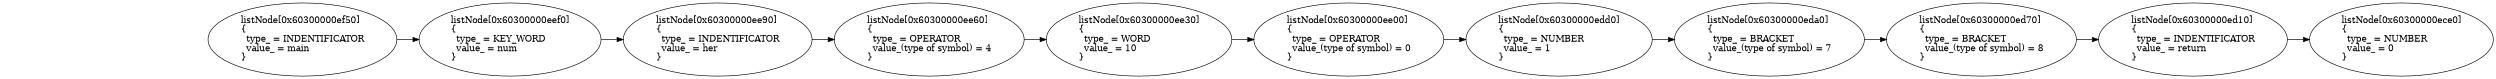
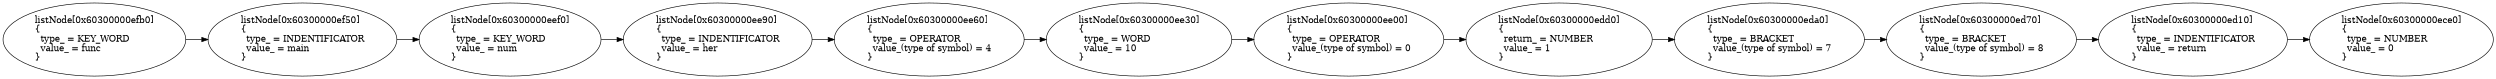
none -> (94, 40)
(1559, 40) -> (1559, 40)
